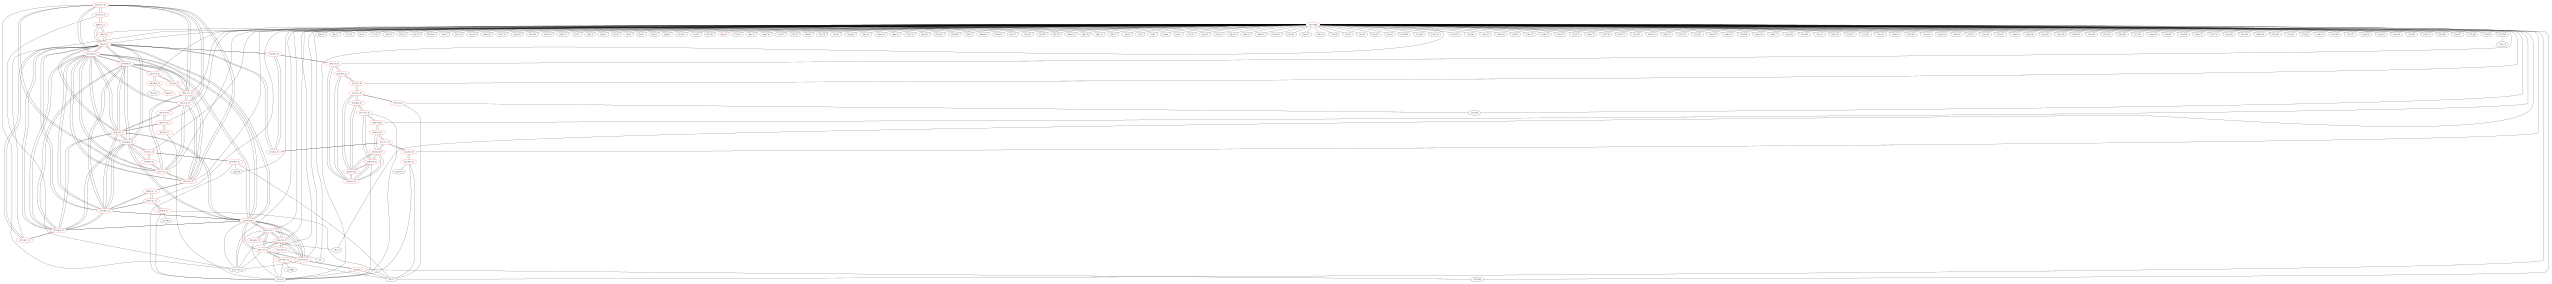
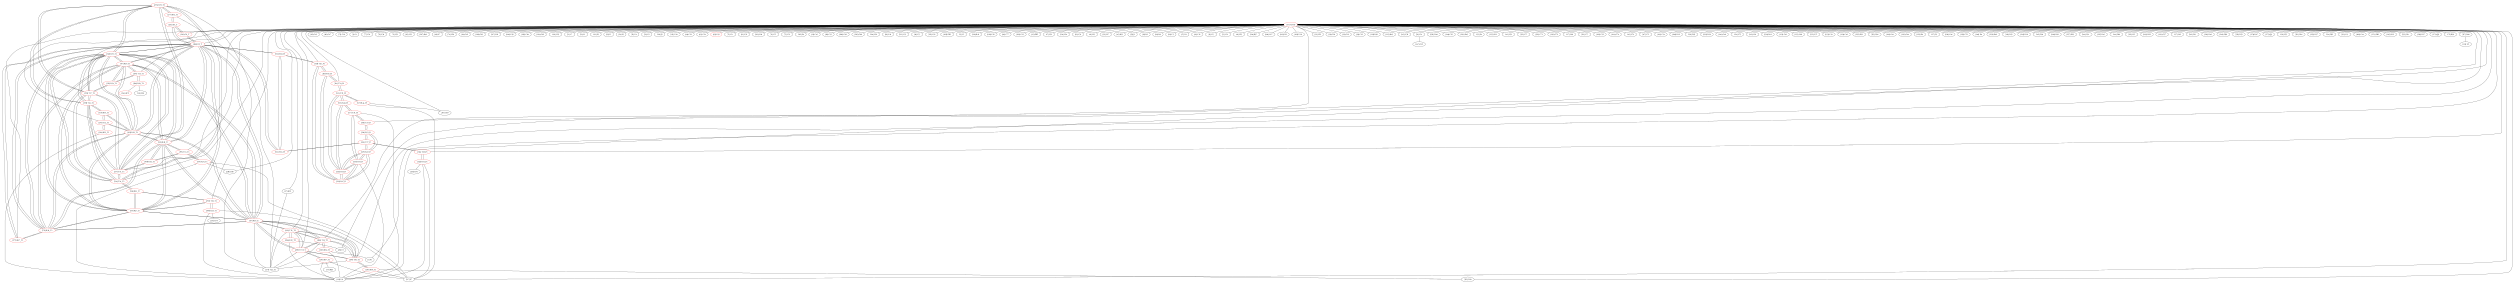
(670, 27) -> (277, 230)
(1385, 27) -> (1419, 39)
